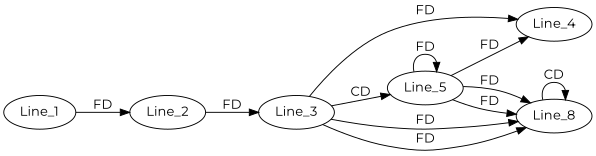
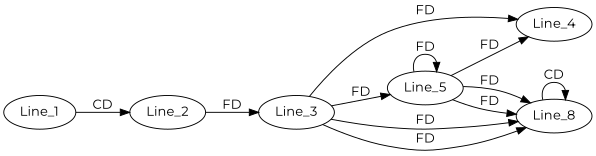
(361, 92) -> (361, 92)
(103, 105) -> (103, 105)
